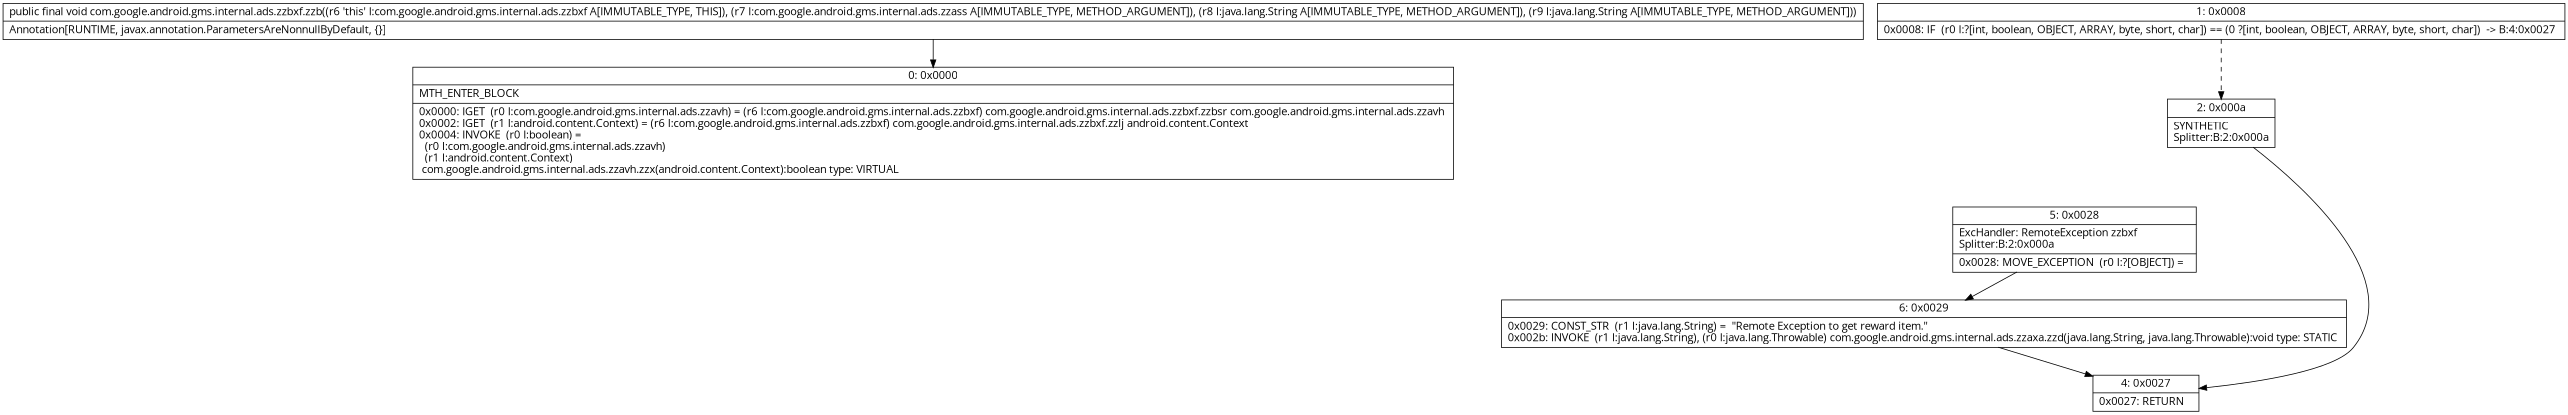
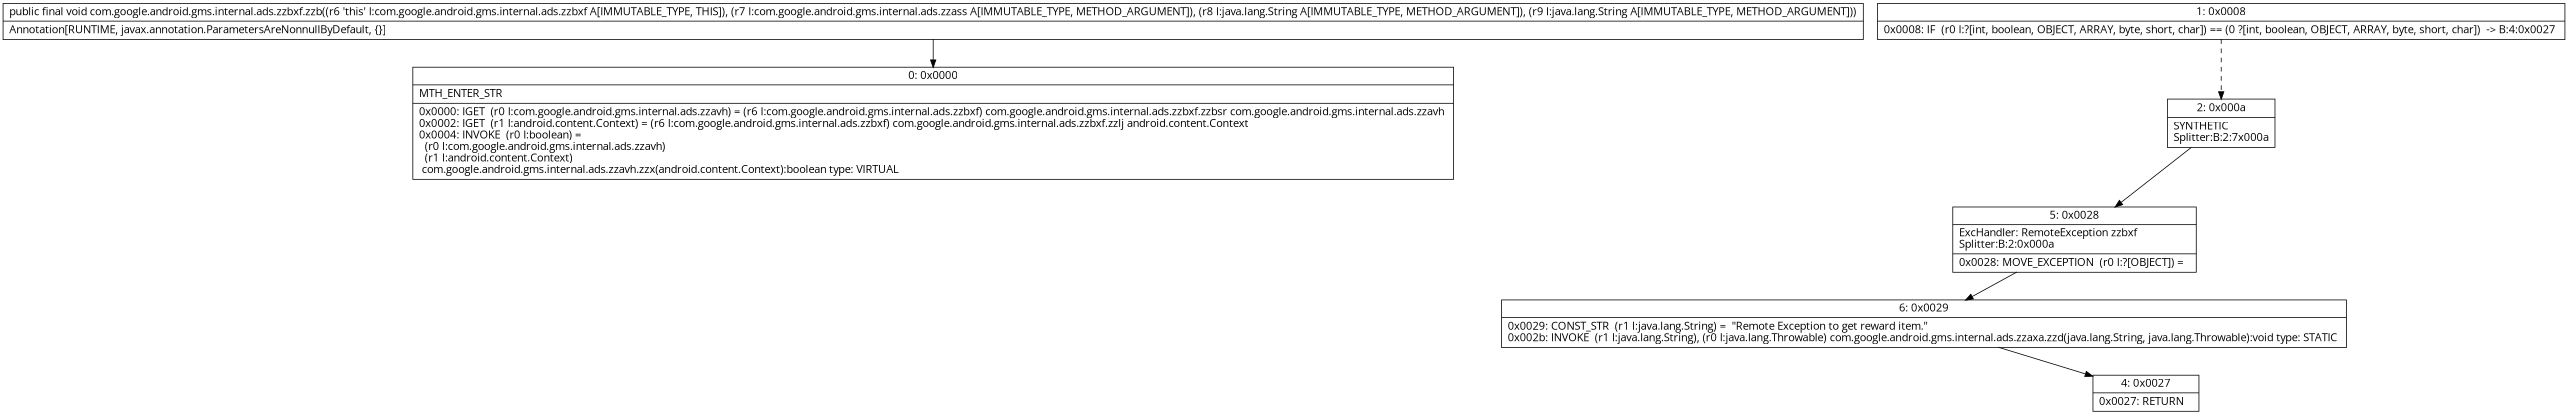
(469, 94) -> (461, 94)
(2221, 138) -> (2221, 138)
(2368, 304) -> (2156, 175)
